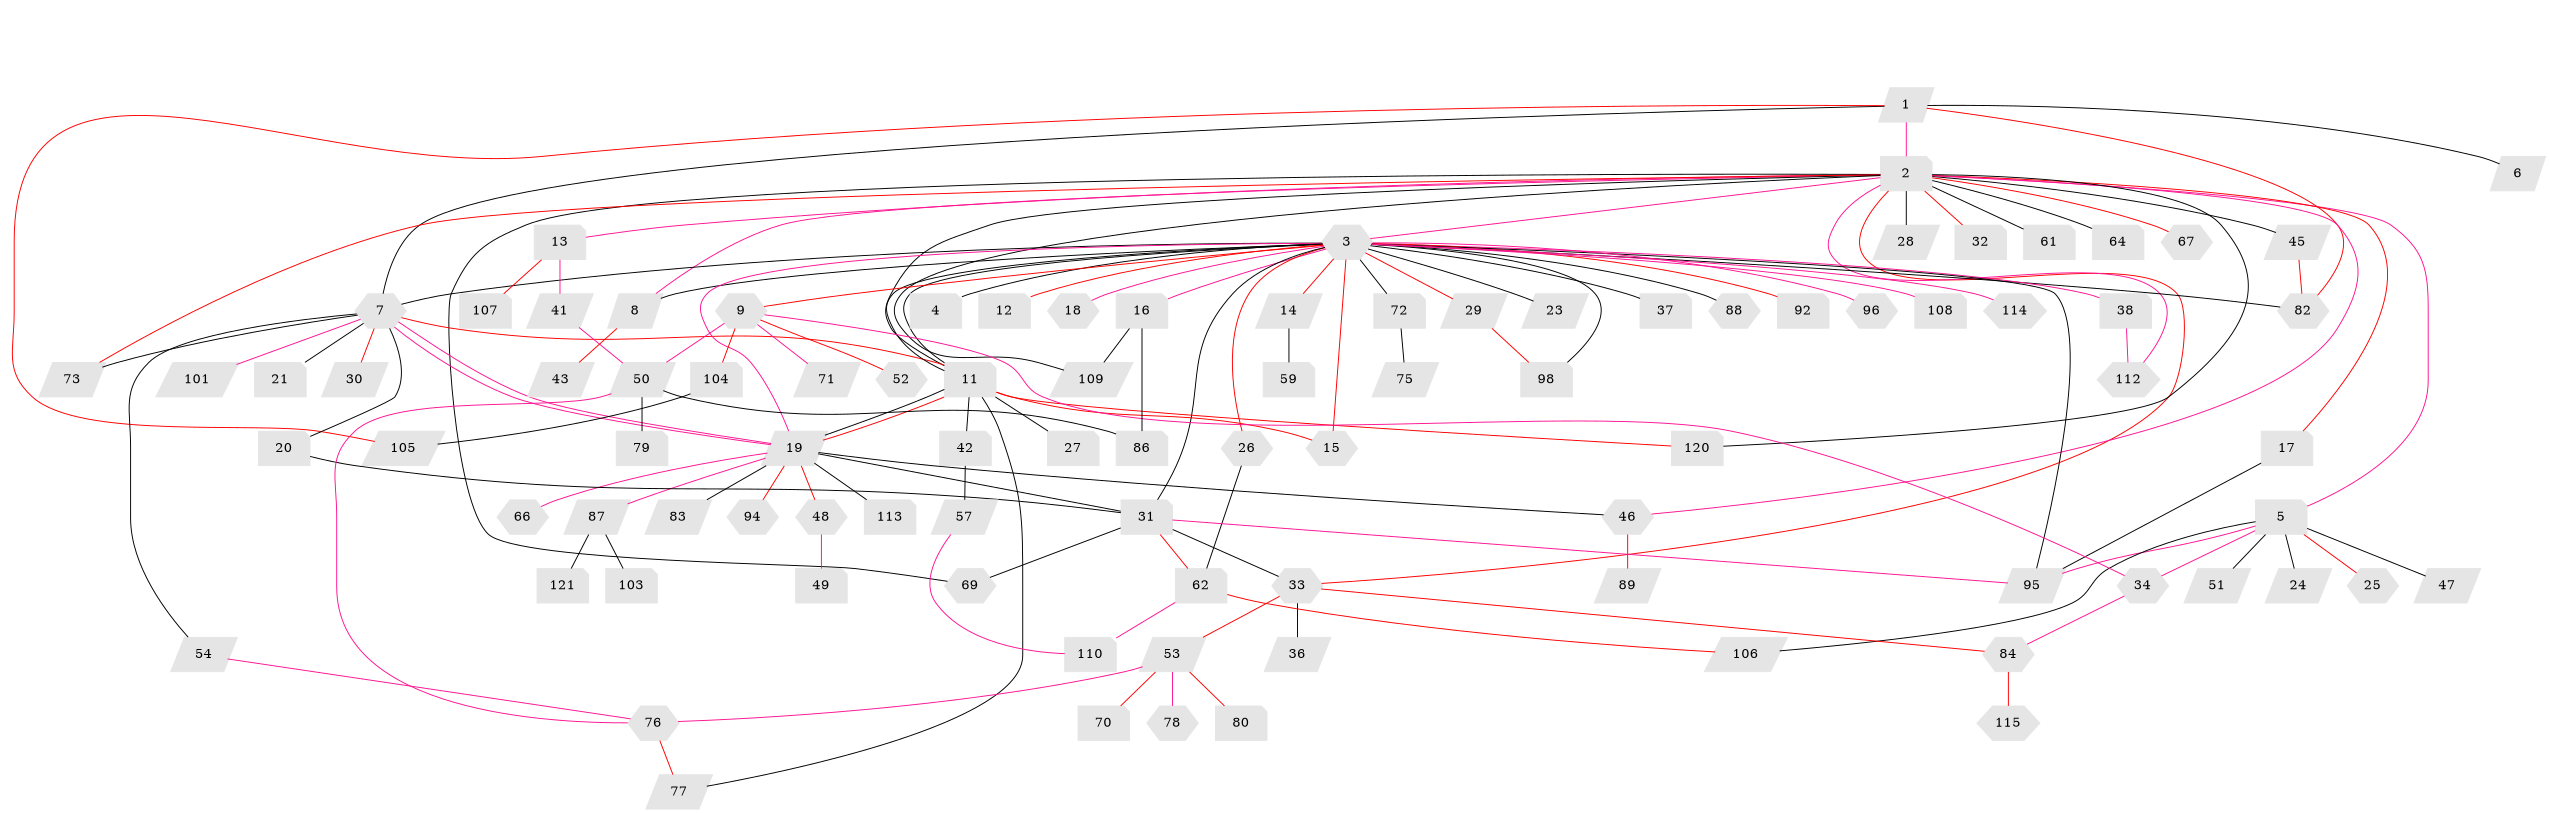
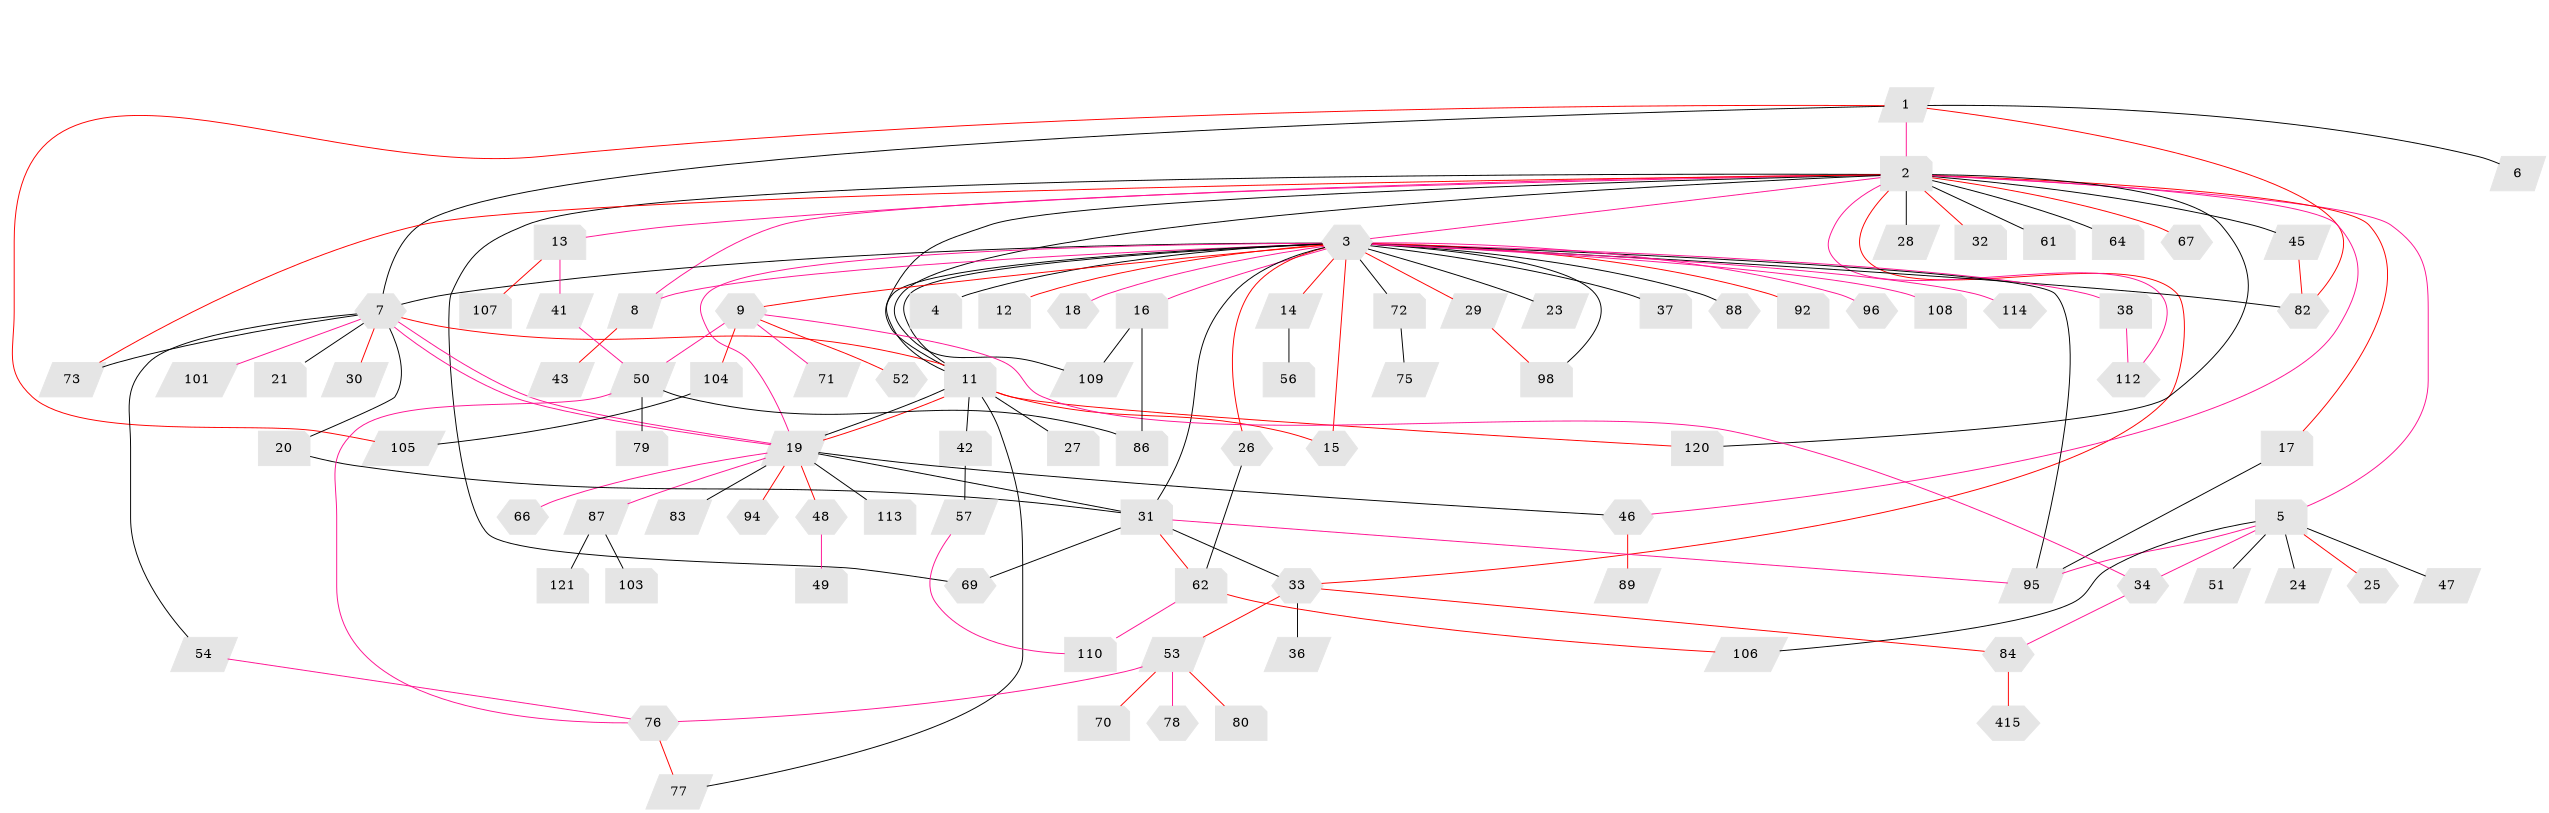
(1024, 258) -> (1024, 258)
(1289, 380) -> (1289, 380)
(2008, 723) -> (2008, 723)
